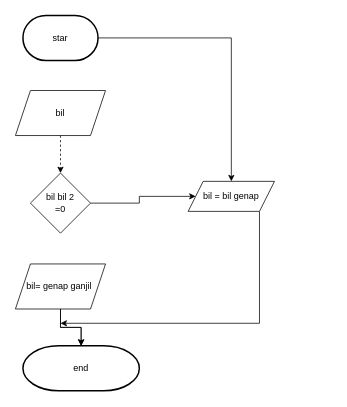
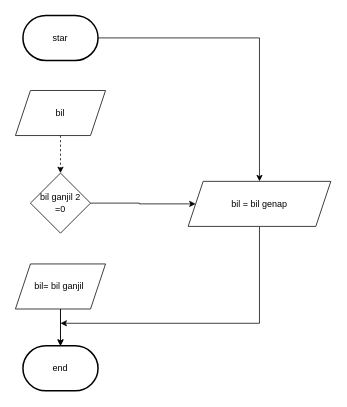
(231, 196) -> (259, 204)
(60, 203) -> (60, 203)
(60, 286) -> (60, 286)
(81, 368) -> (60, 368)
